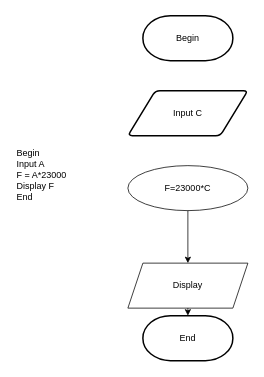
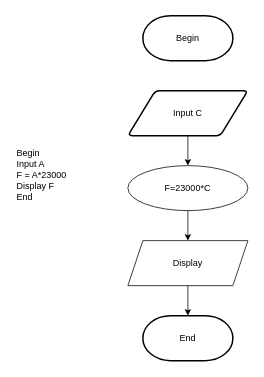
none -> (188, 159)
(188, 285) -> (188, 263)
